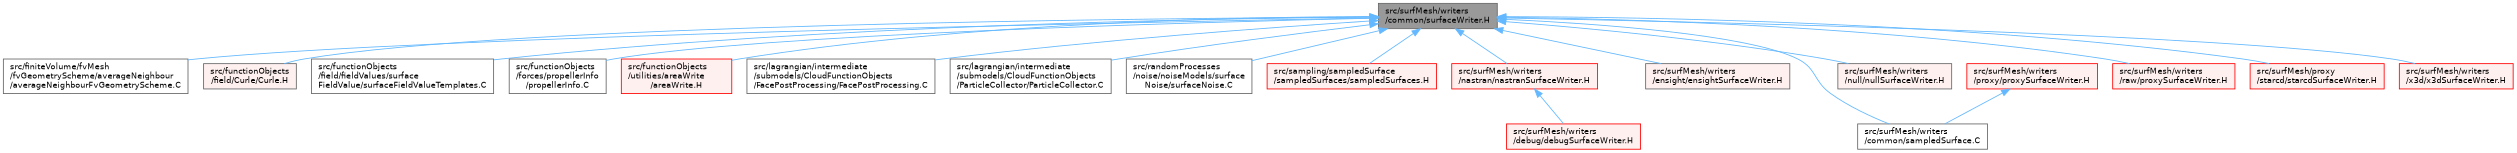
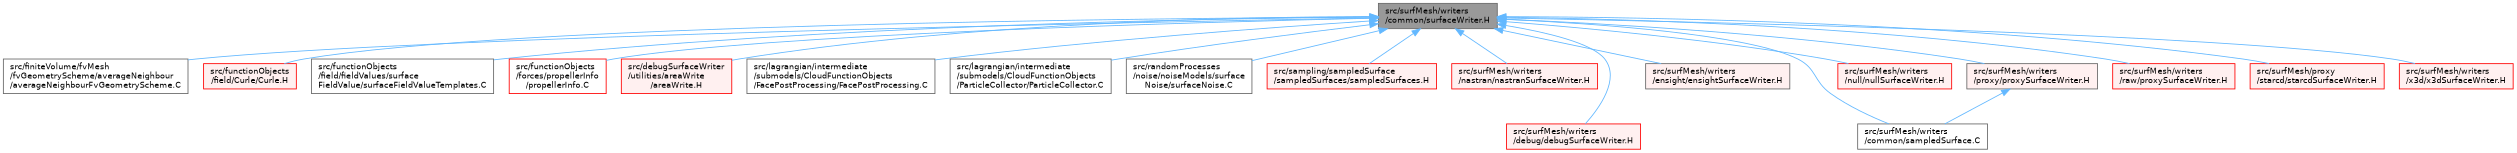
none -> (1746, 35)
(250, 76) -> (250, 76)
(558, 76) -> (558, 76)
(677, 76) -> (677, 76)
(1895, 76) -> (1895, 76)
(2032, 76) -> (2032, 76)
(1552, 110) -> (1603, 57)
